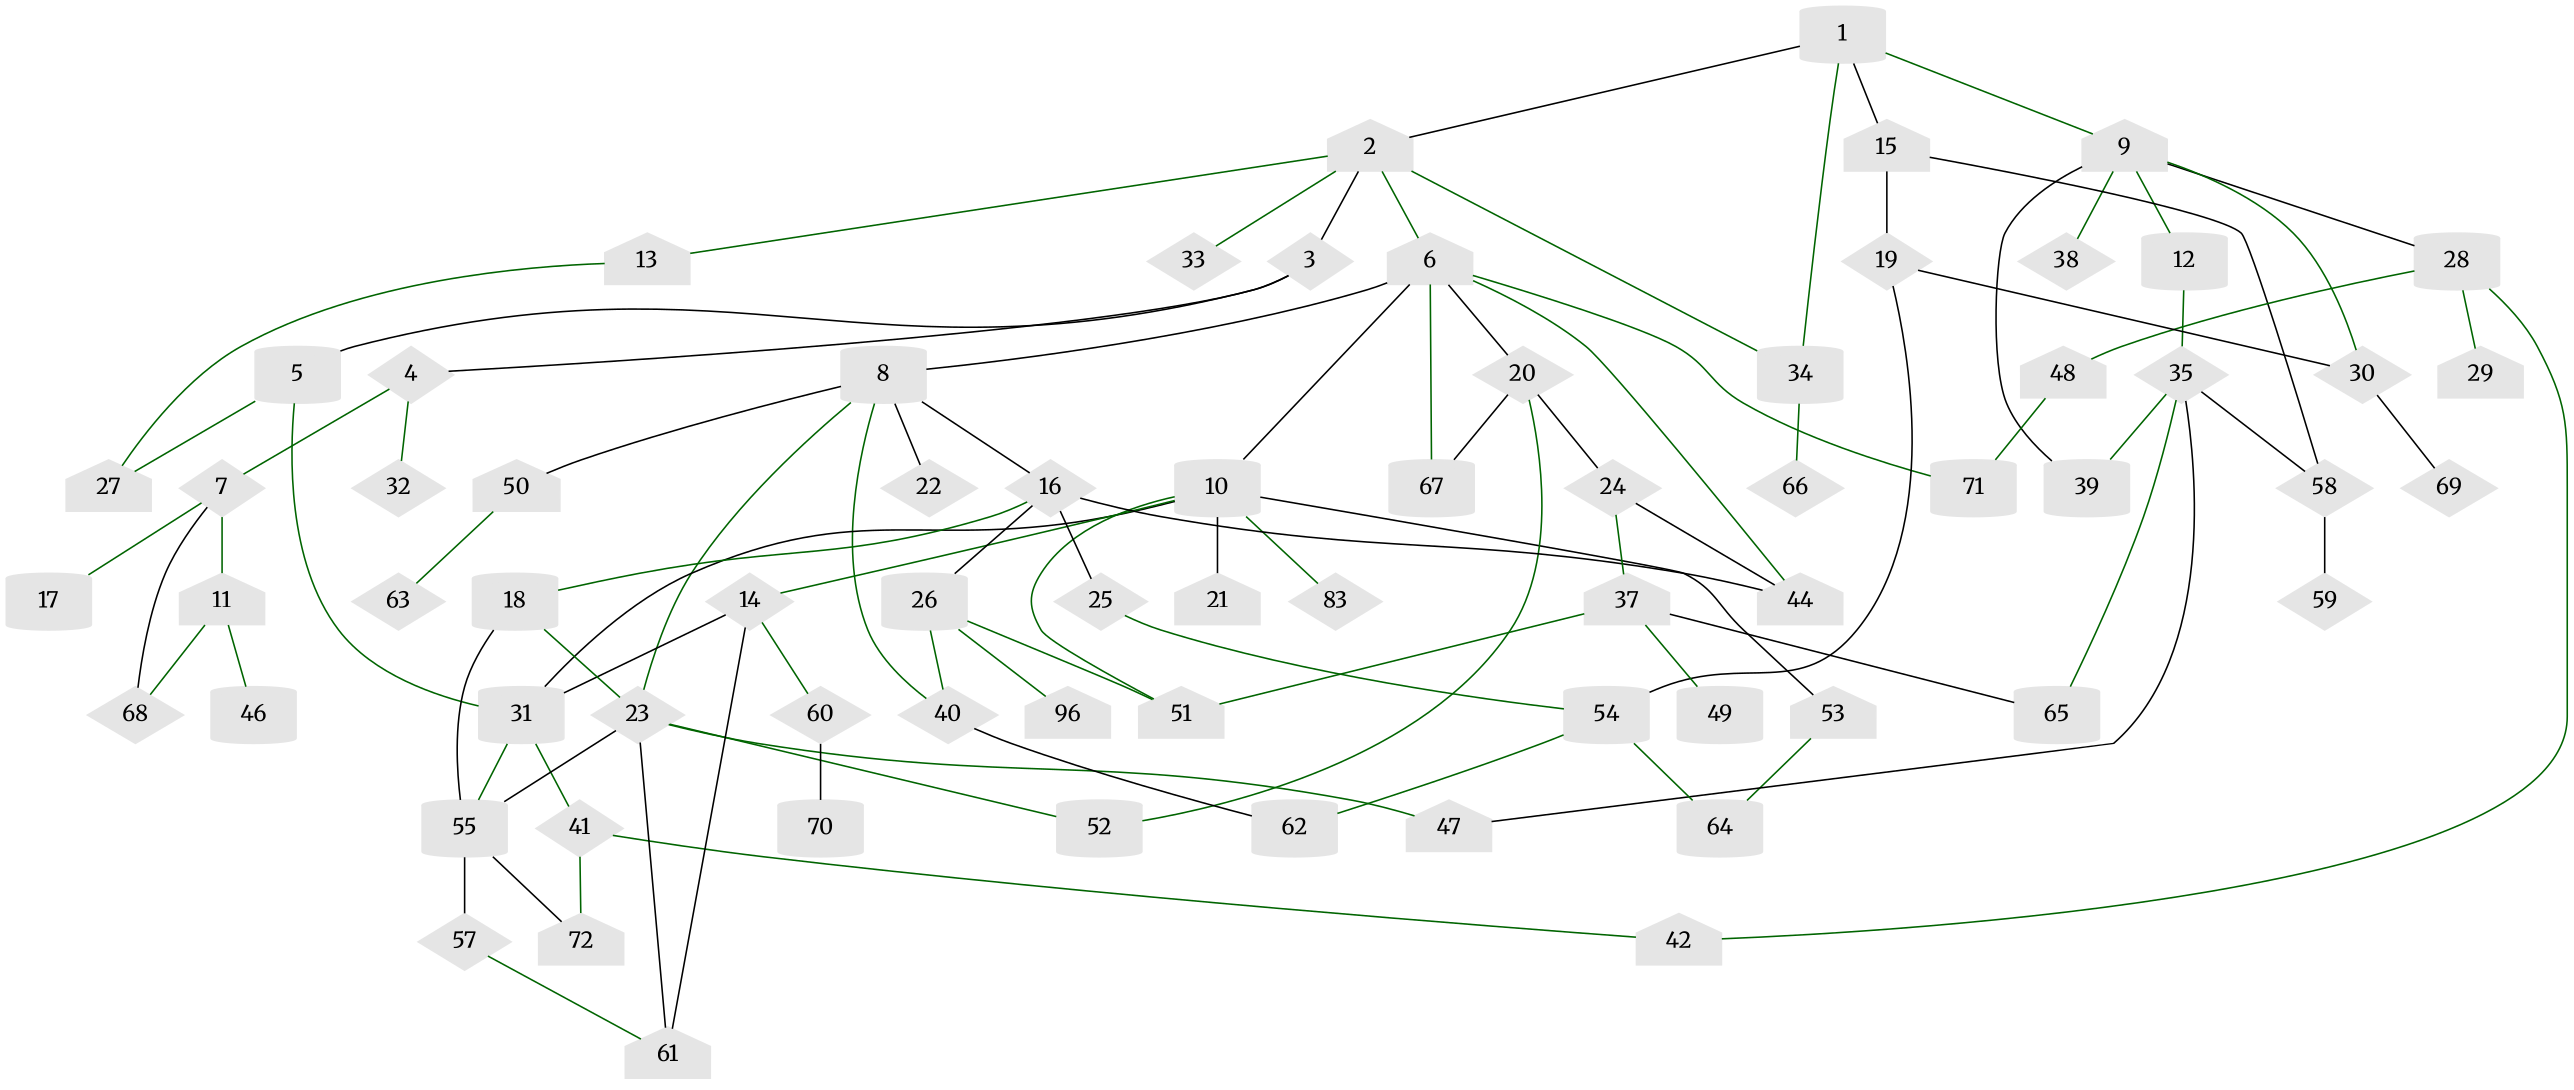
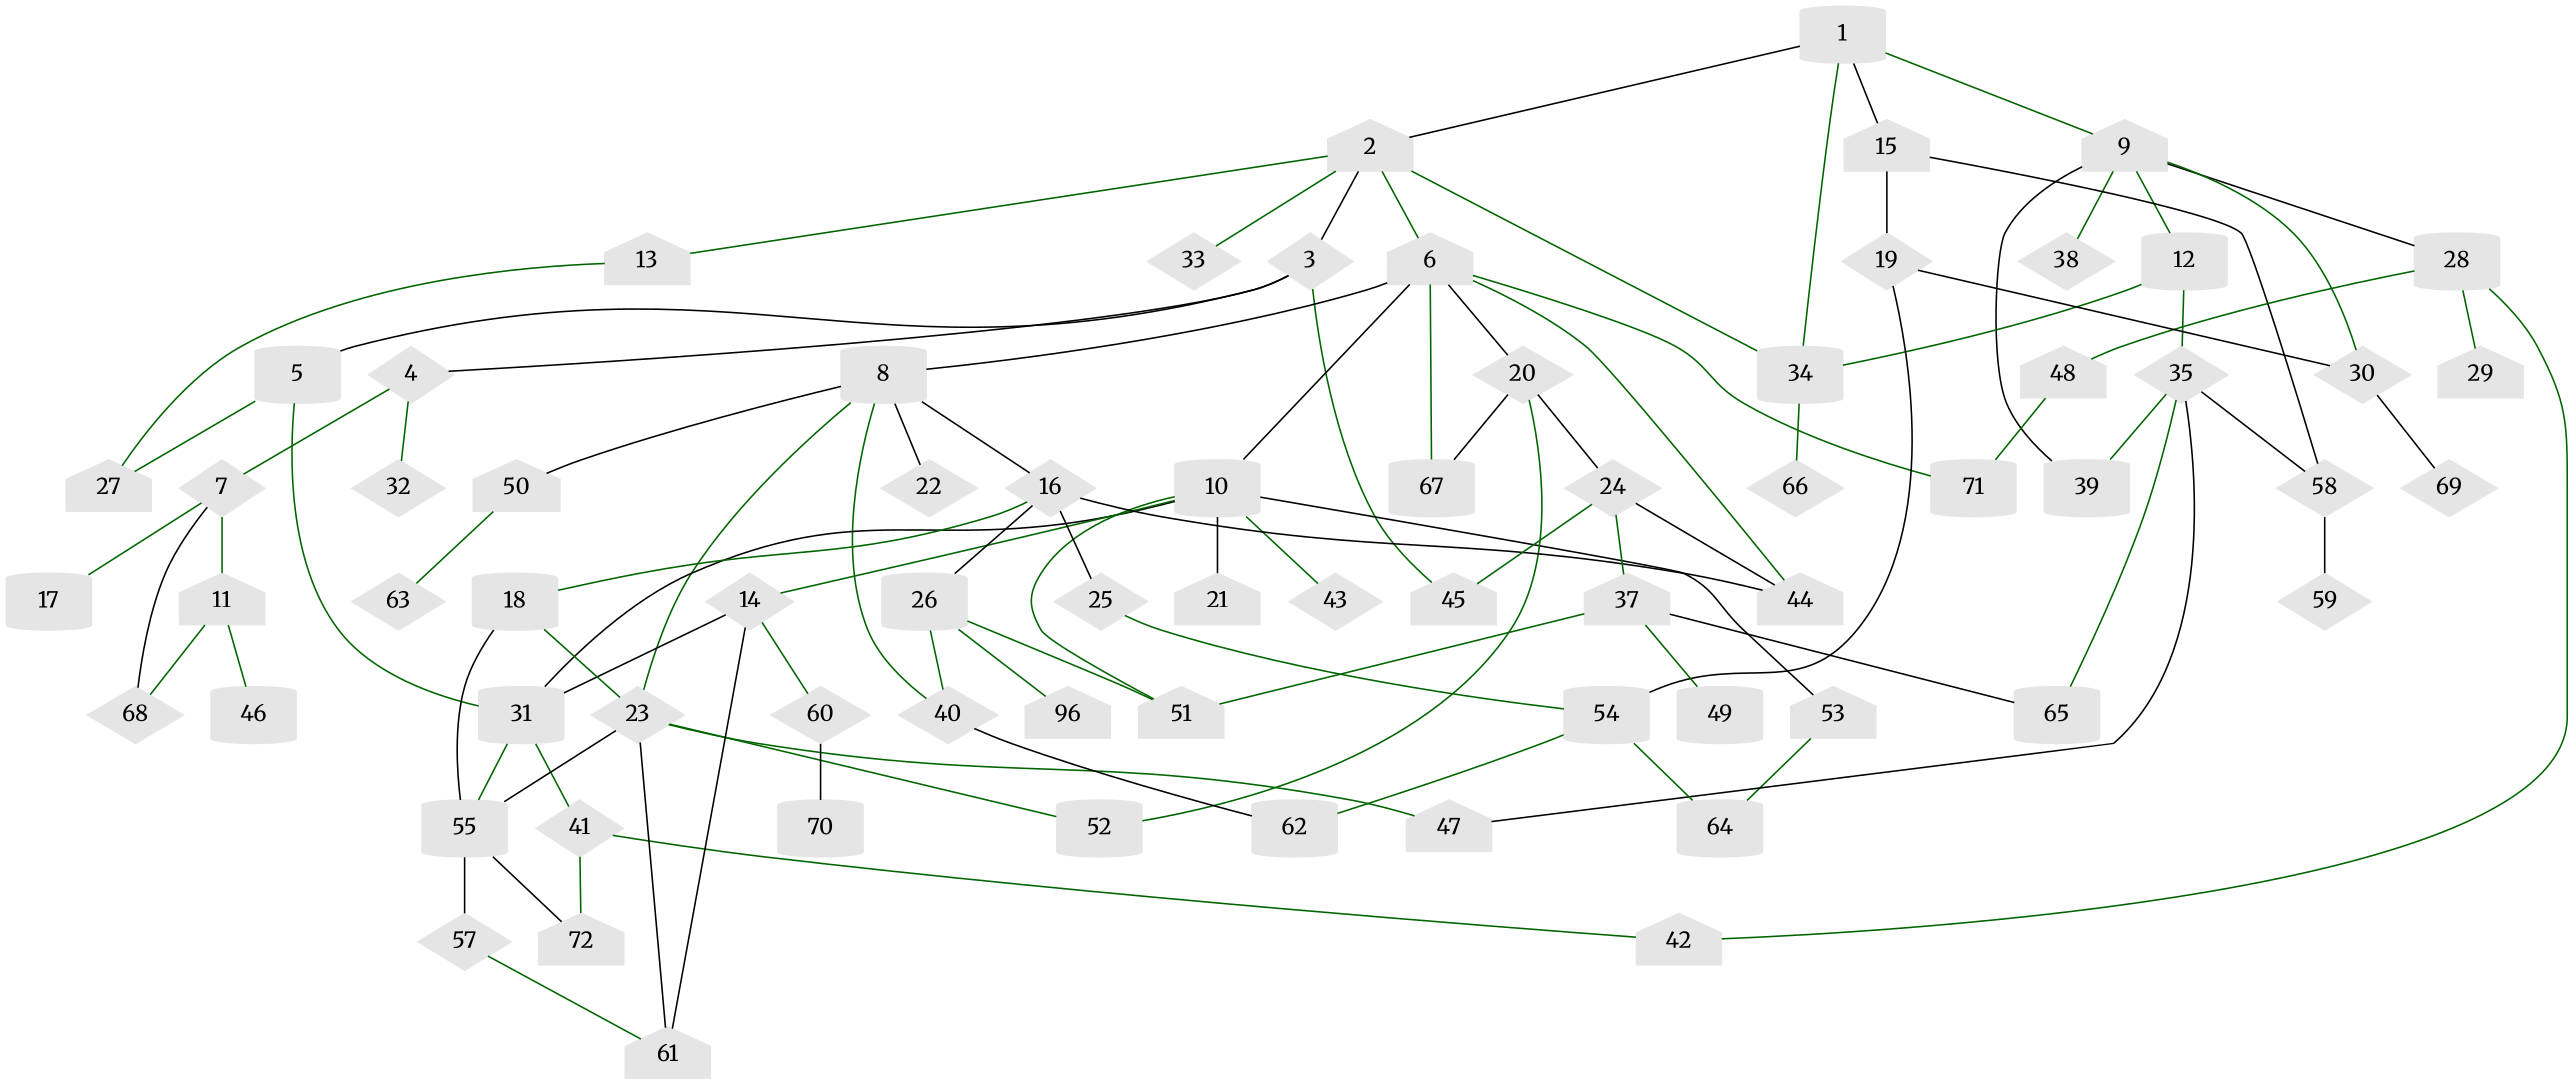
none -> (1986, 332)
(1336, 602) -> (1336, 602)
none -> (1454, 602)
